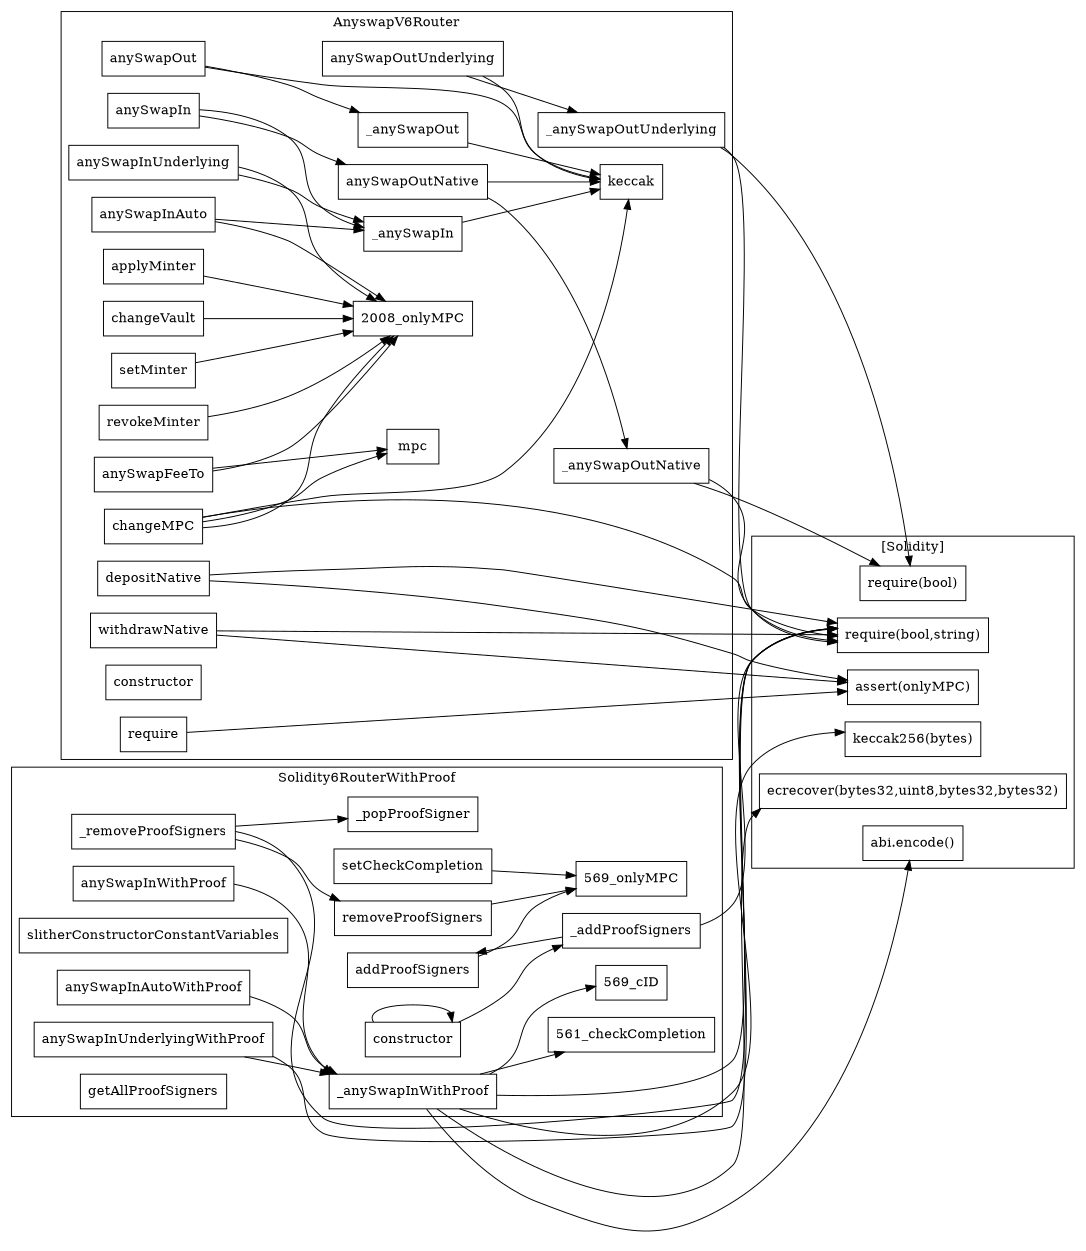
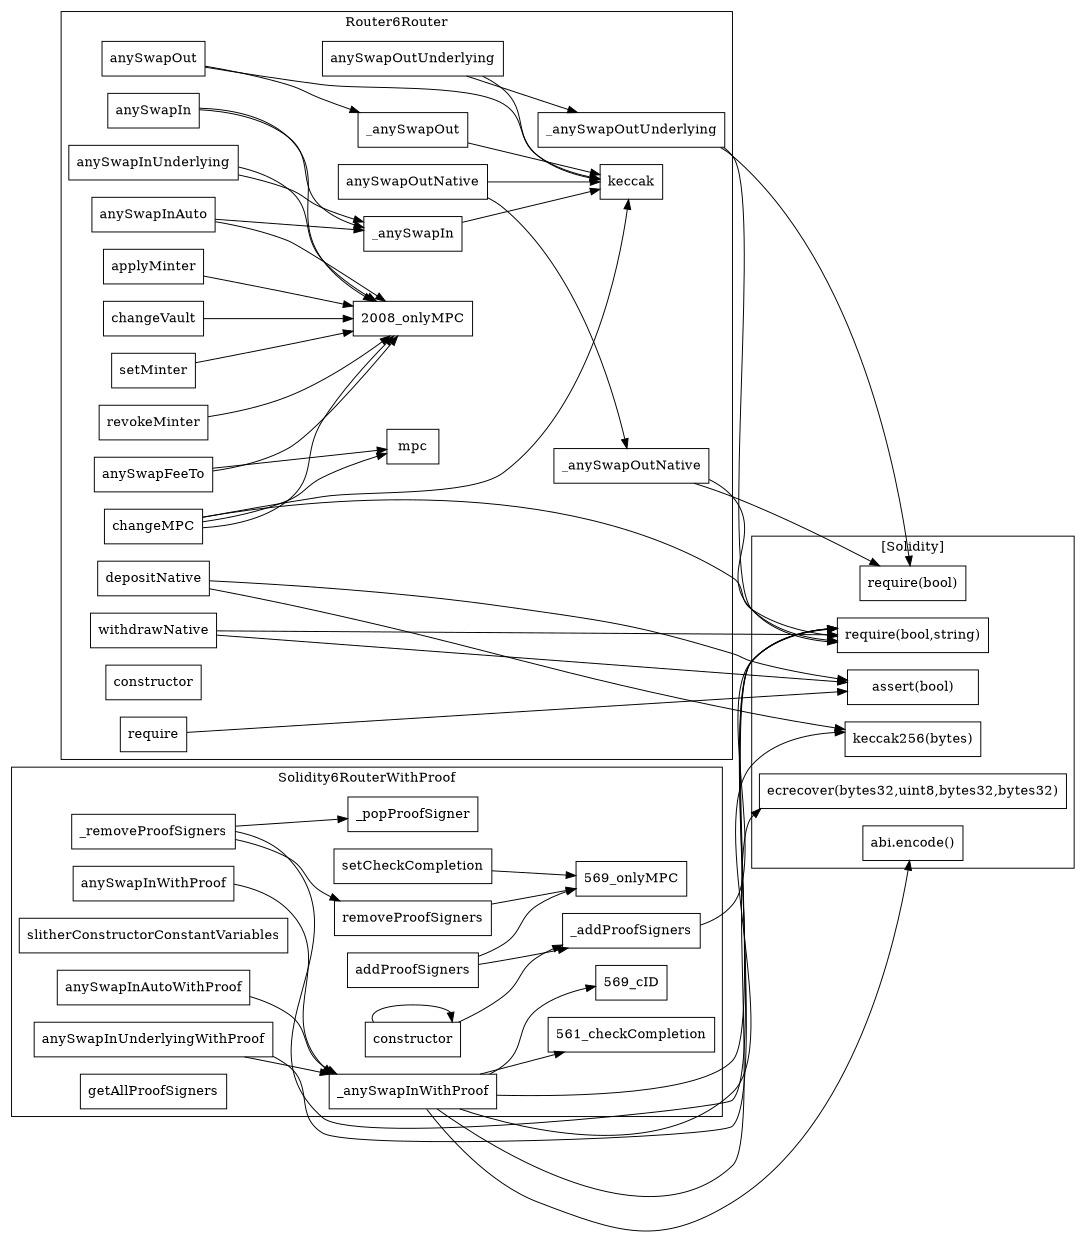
(397, 23) -> (397, 23)
(260, 128) -> (308, 178)
(520, 572) -> (553, 669)
(913, 687) -> (913, 687)
(524, 944) -> (518, 958)
